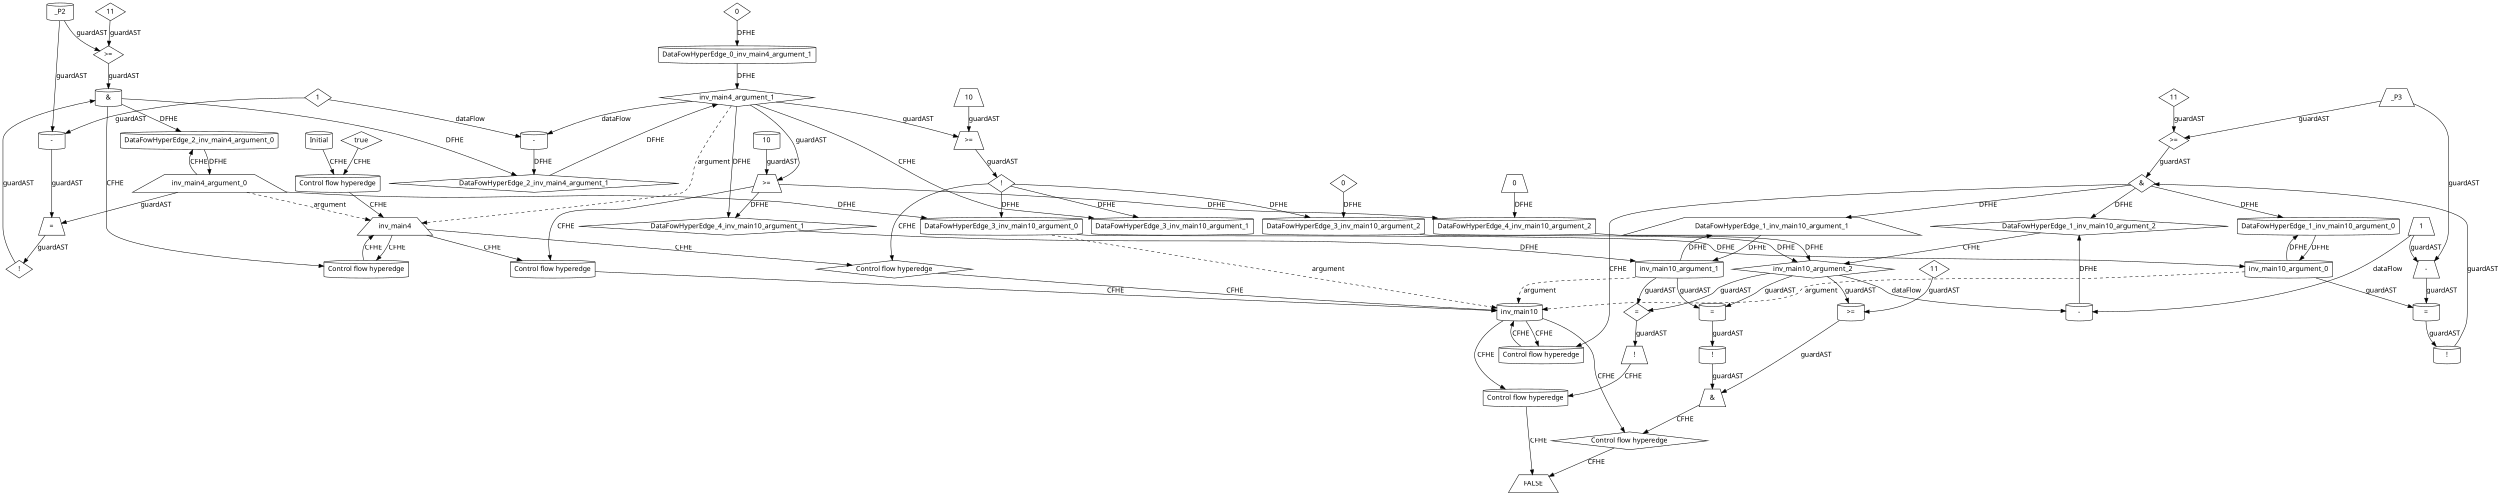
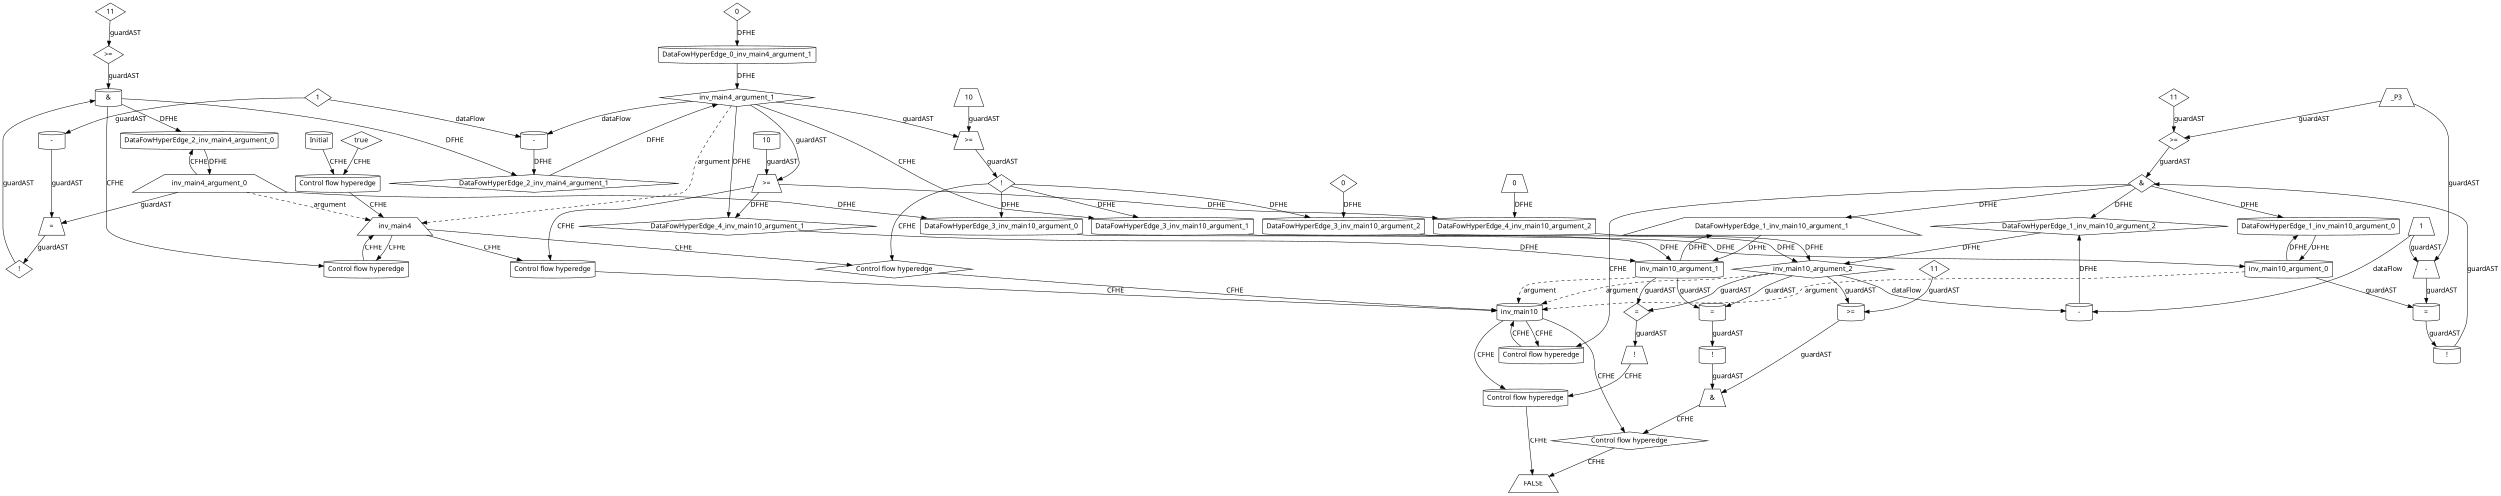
(60, 12) -> none
none -> (1460, 235)
(1971, 248) -> (1971, 248)
(1272, 271) -> (1659, 281)
